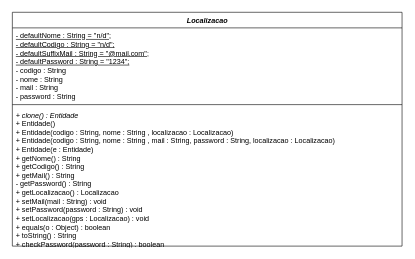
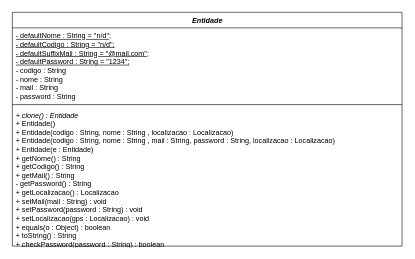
(208, 21) -> (208, 21)
